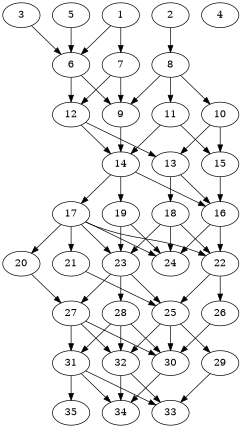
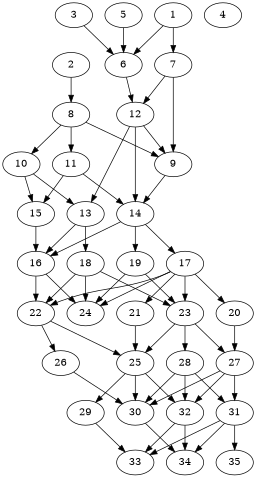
(93, 87) -> (152, 137)
